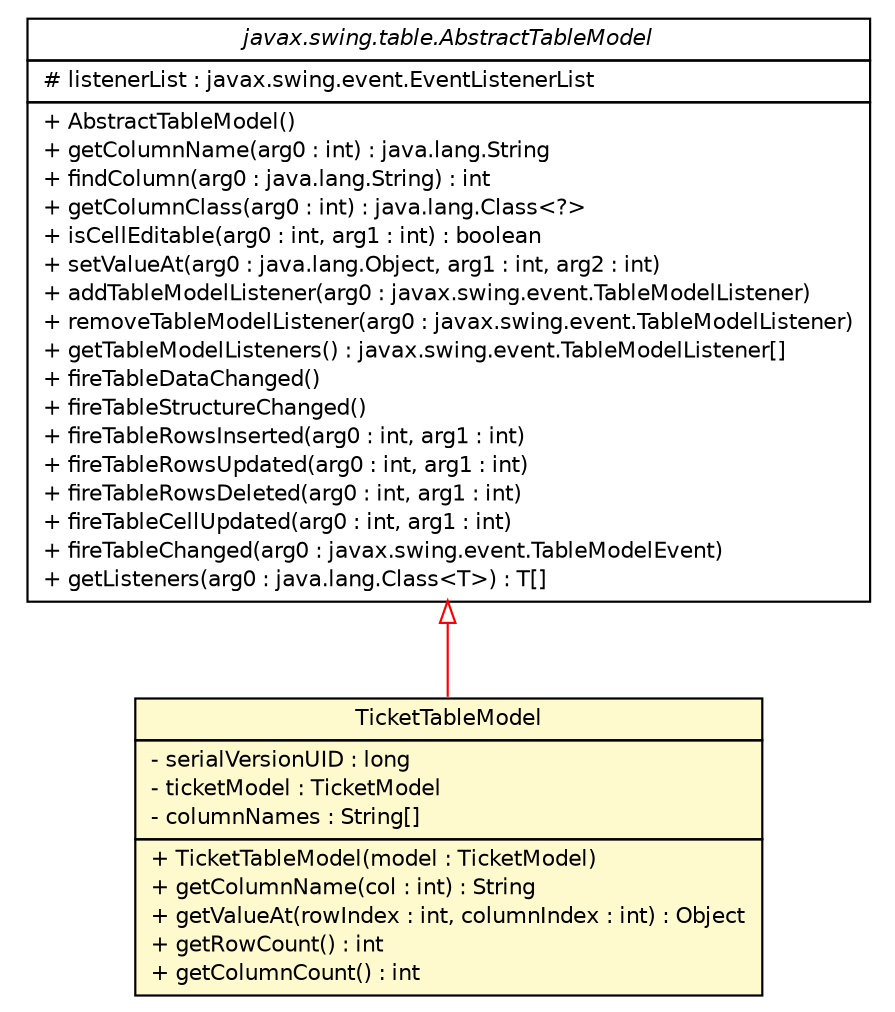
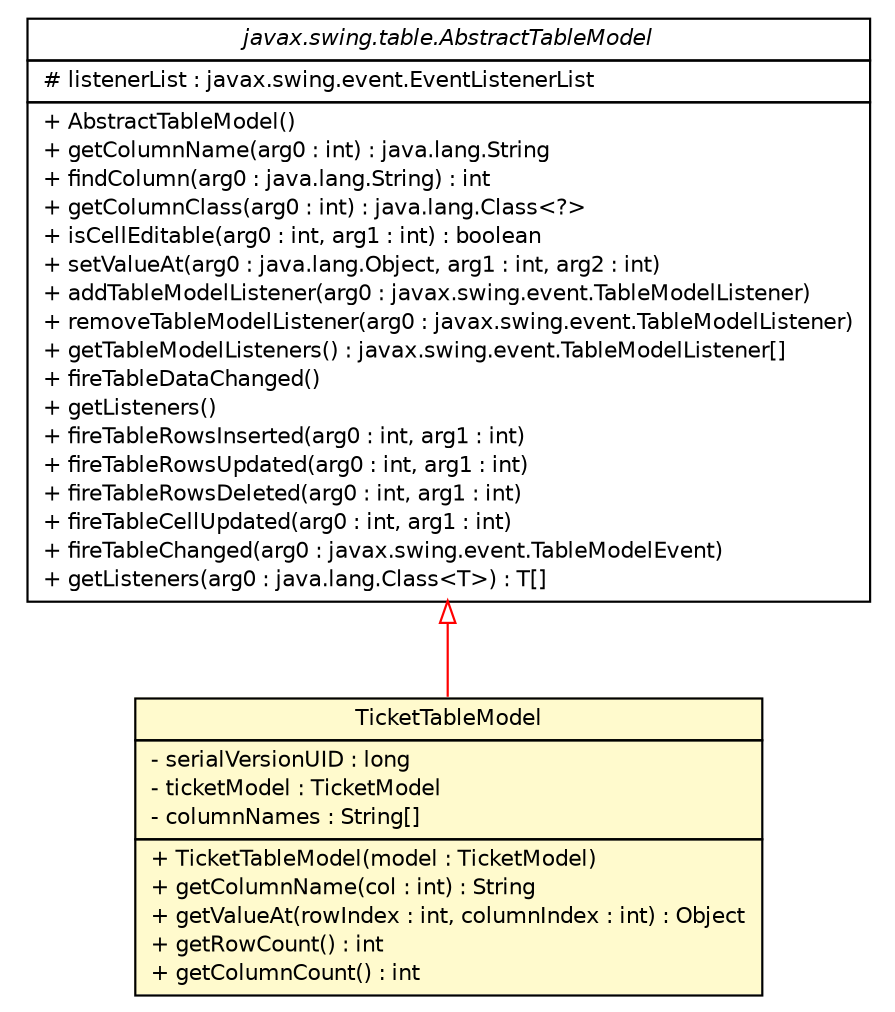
(206, 408) -> (130, 408)
